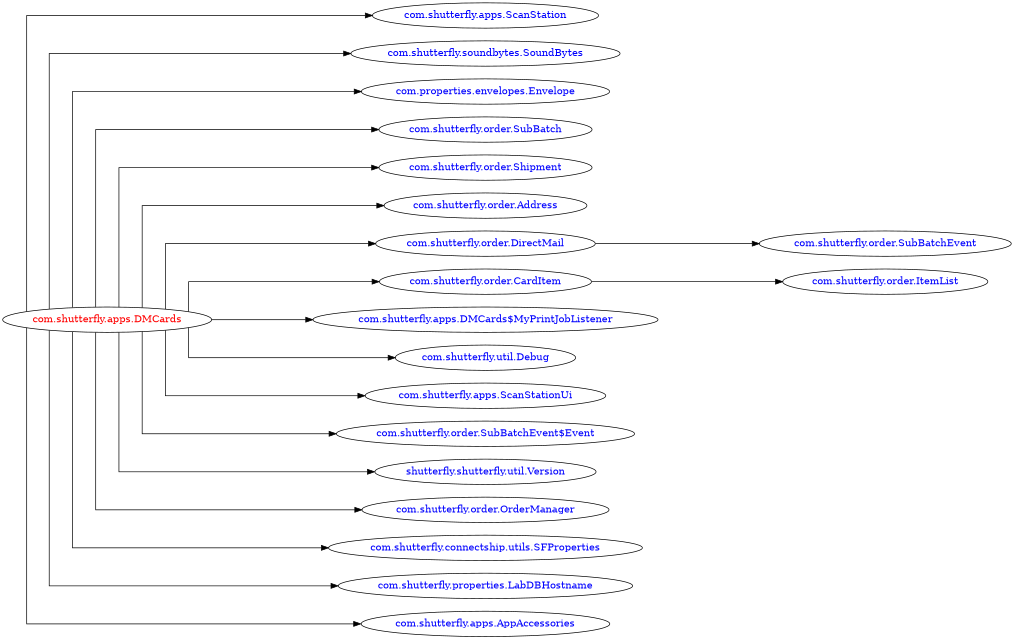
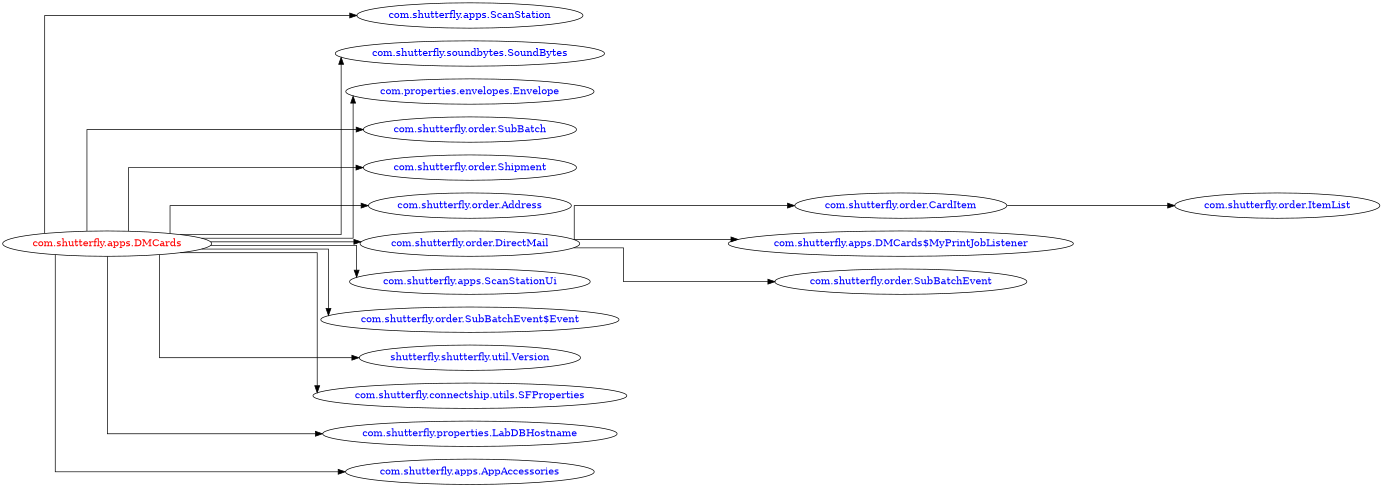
(265, 282) -> (664, 206)
(259, 320) -> (652, 239)
(485, 358) -> none
(485, 510) -> none
